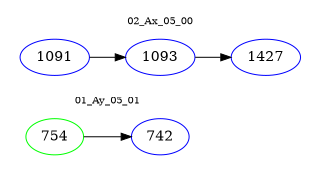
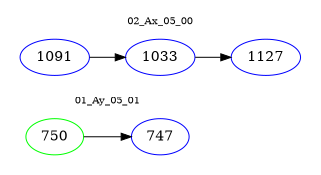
(160, 57) -> (160, 57)
(266, 57) -> (266, 57)
(55, 137) -> (55, 137)
(160, 137) -> (160, 137)
